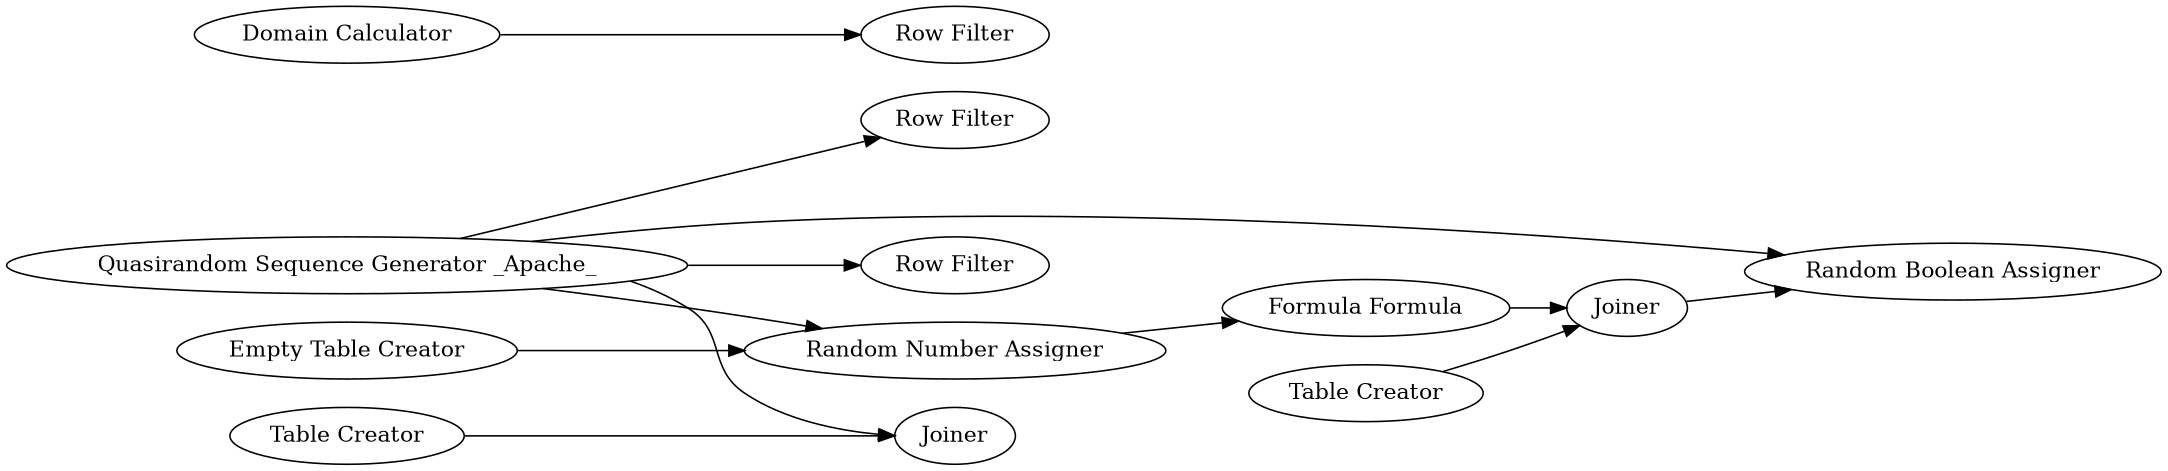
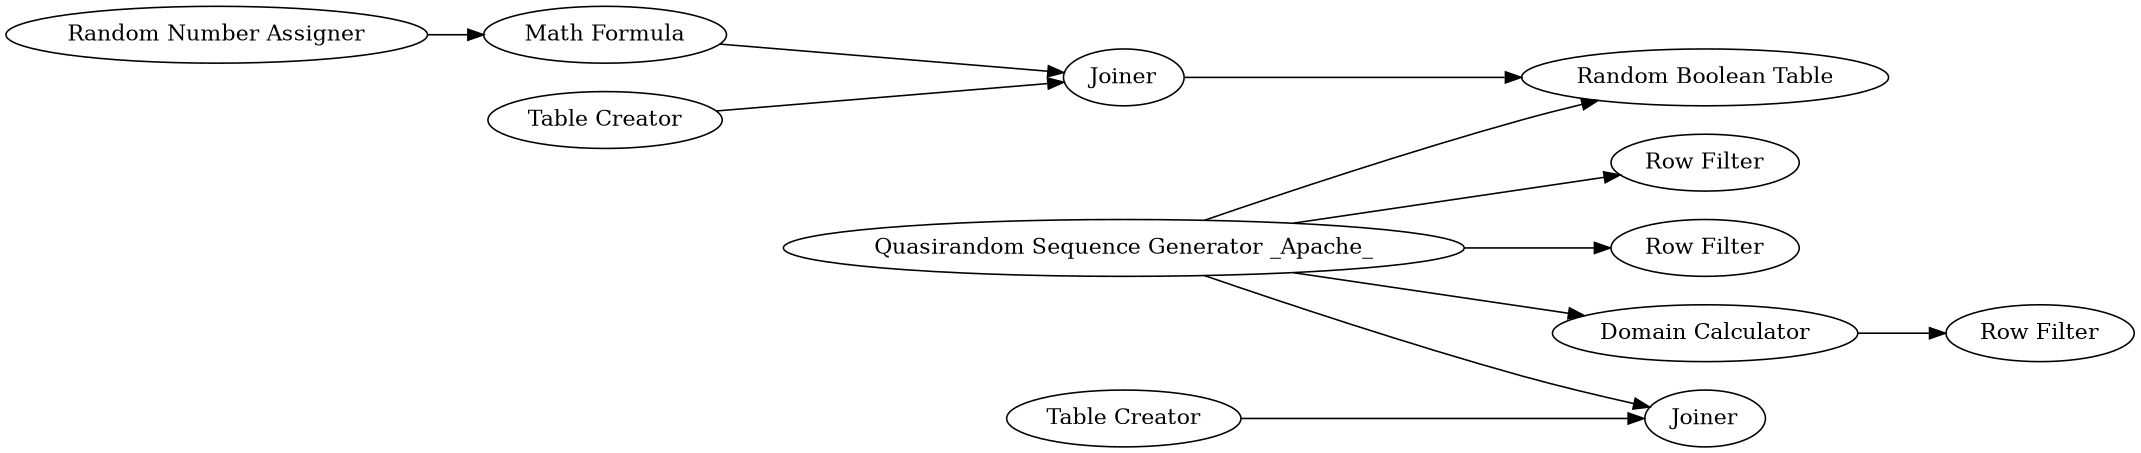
(1953, 272) -> (1705, 77)
(655, 303) -> (1431, 293)
(1366, 308) -> (605, 35)
(347, 351) -> none
